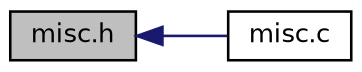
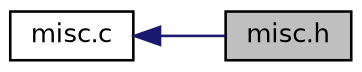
(195, 36) -> (193, 36)
